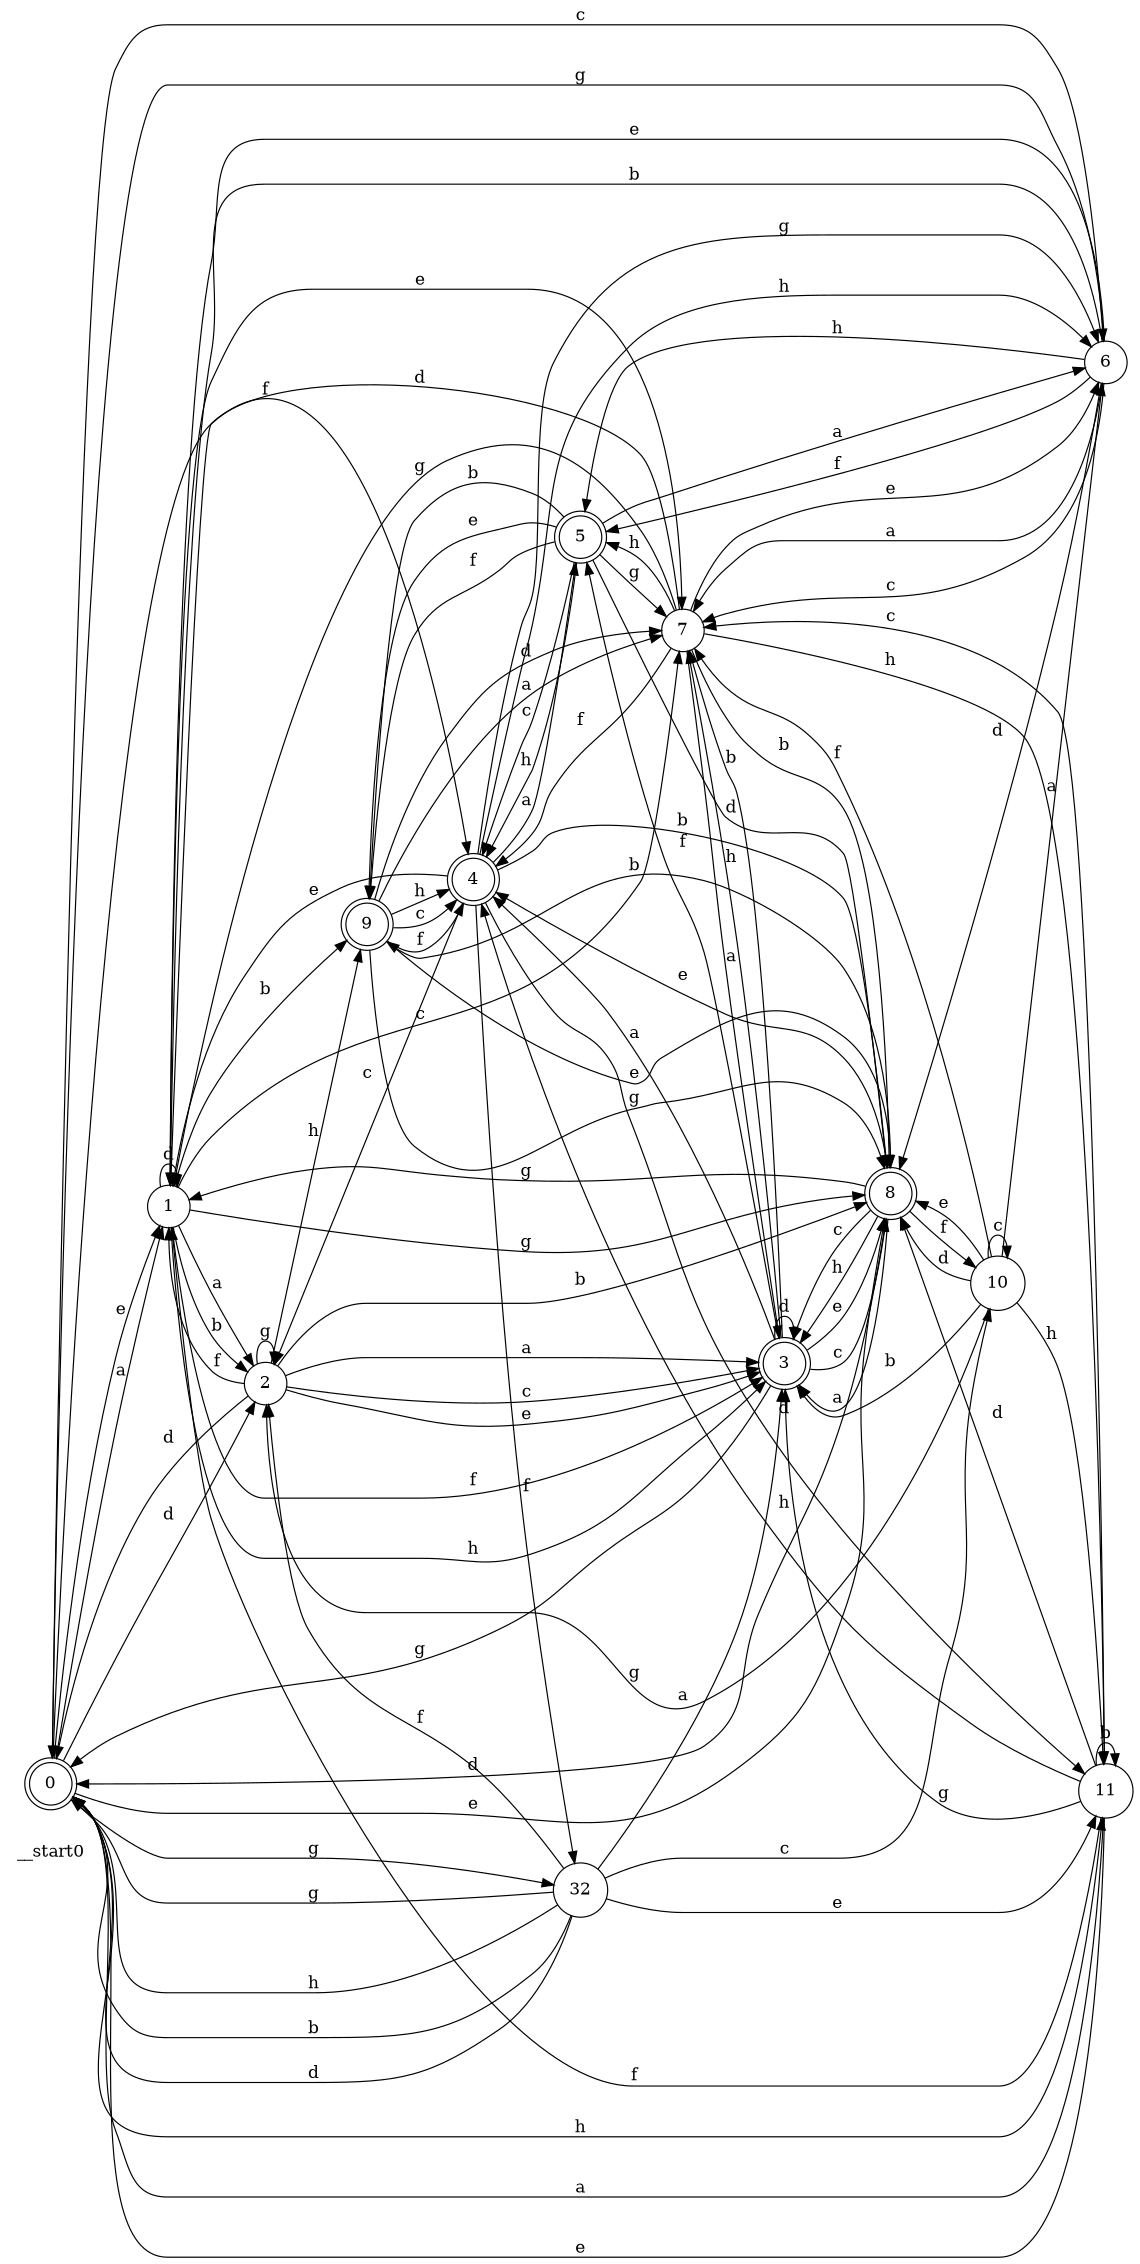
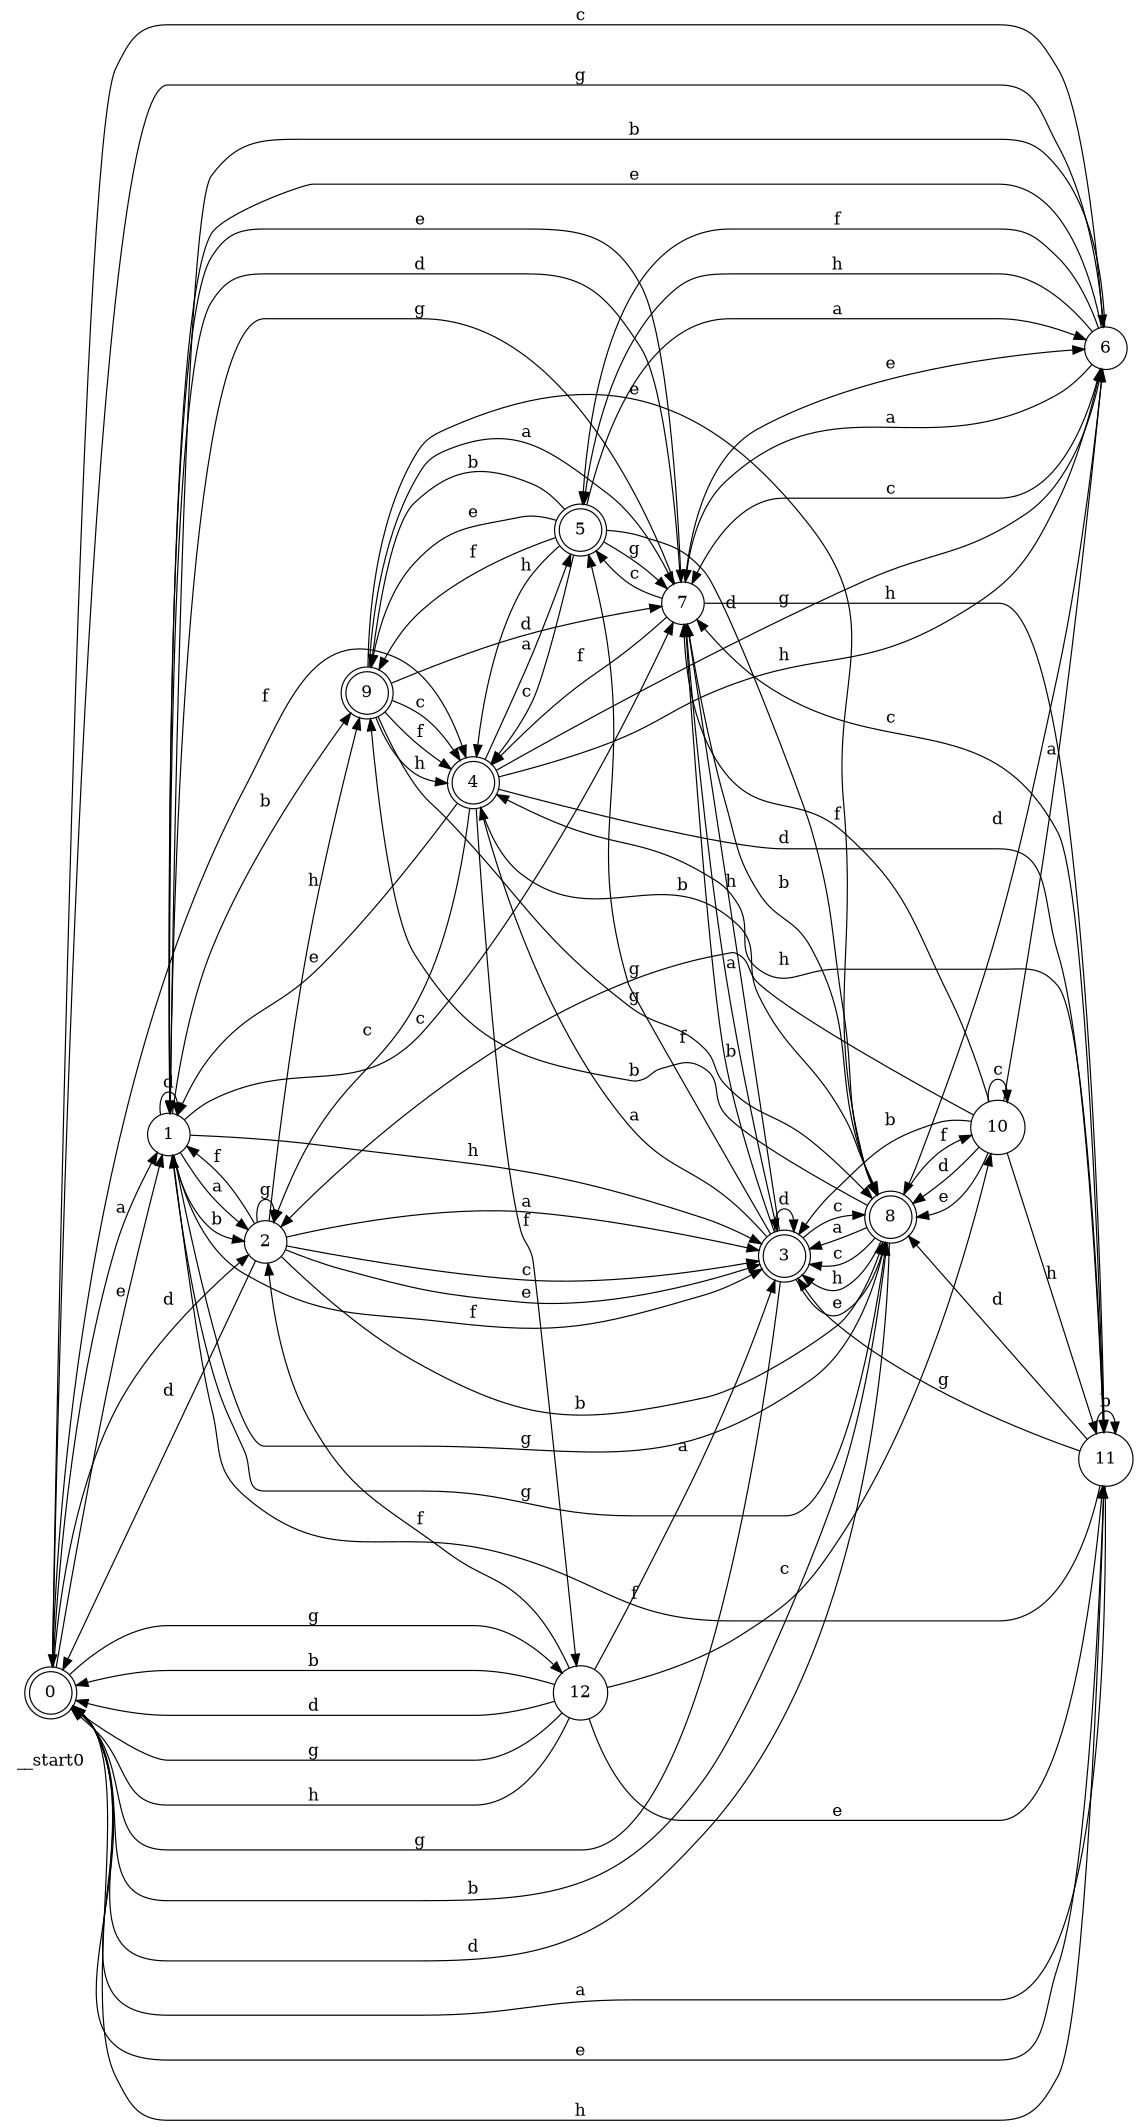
(635, 544) -> (635, 574)
(703, 1004) -> none
(473, 1804) -> (473, 1889)
(581, 1890) -> (581, 1693)
